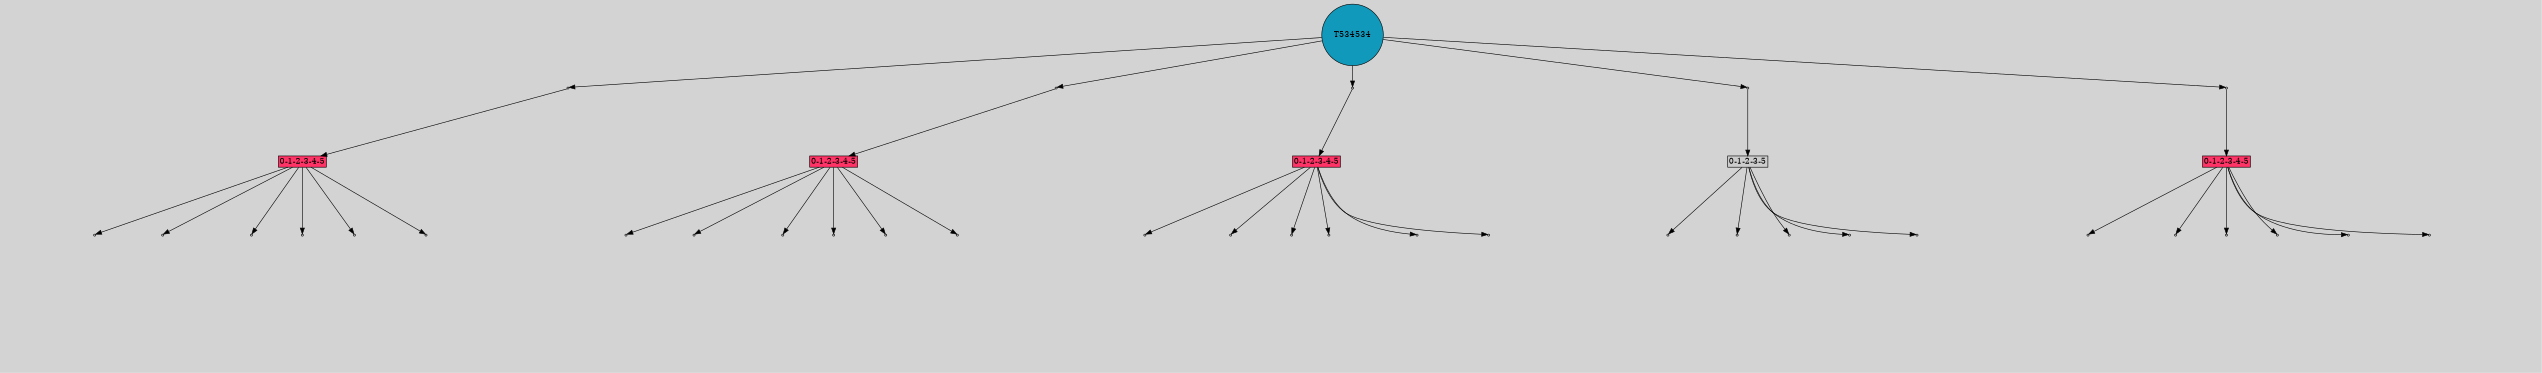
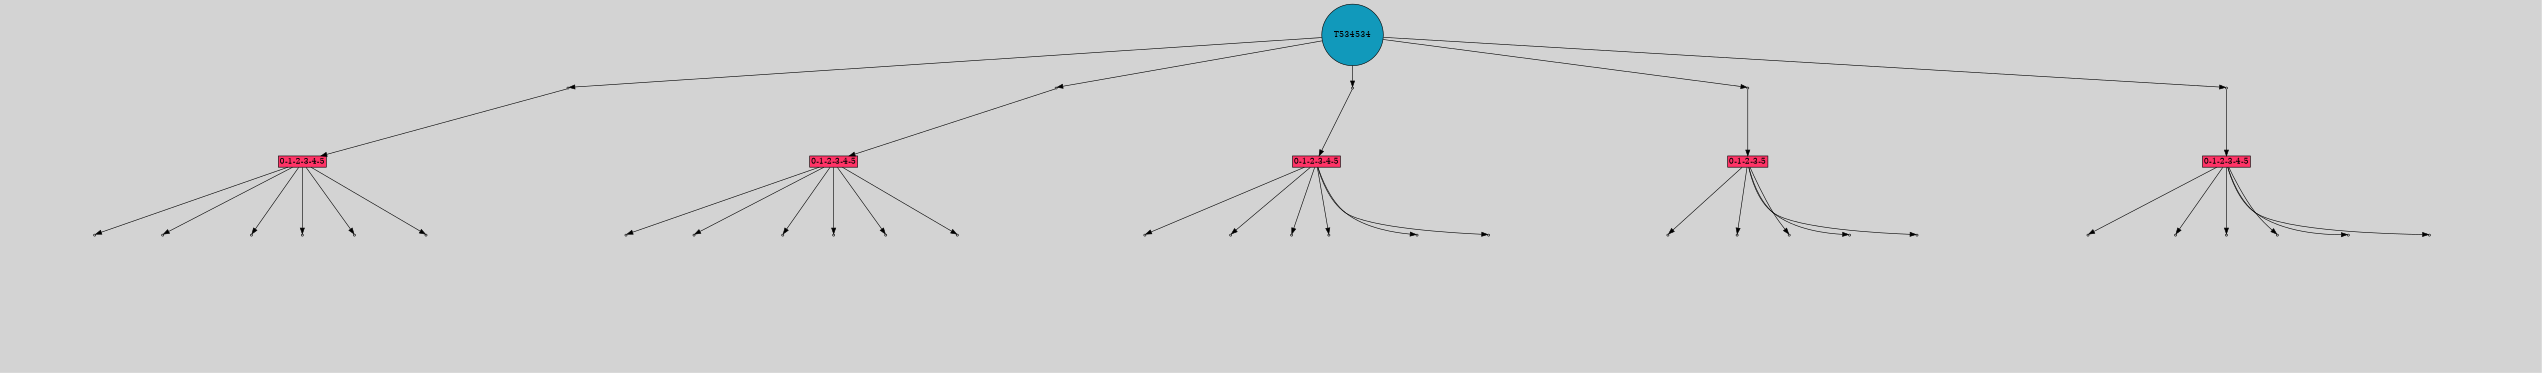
(1748, 162) -> (1748, 162)
